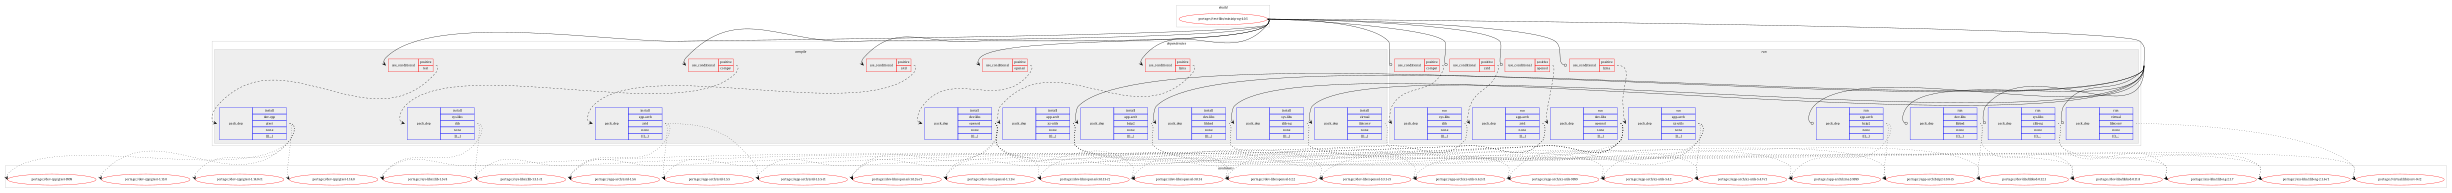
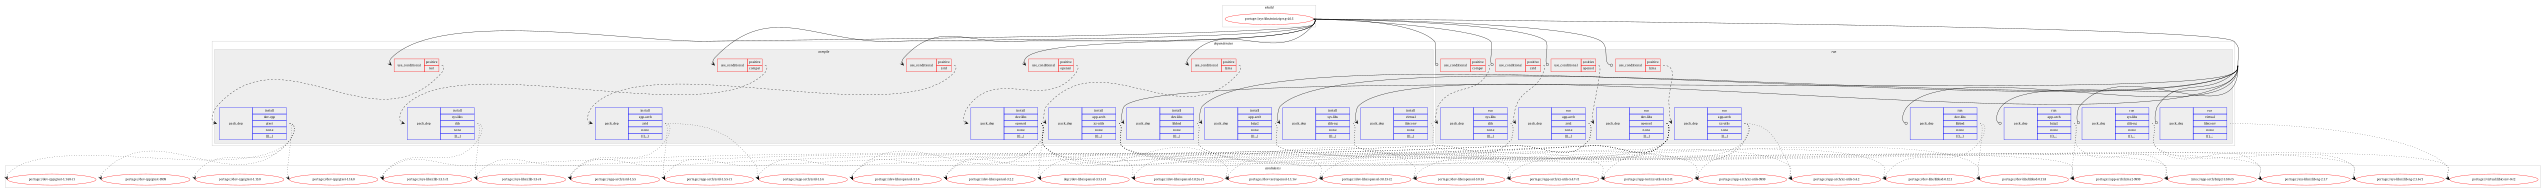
(1223, 19) -> (1269, 19)
none -> (897, 180)
(1367, 180) -> (1085, 180)
(1461, 180) -> (1649, 180)
(1930, 180) -> (2212, 180)
